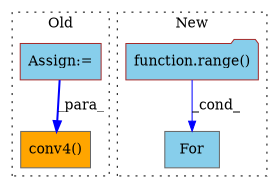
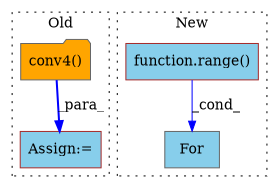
(192, 62) -> (192, 62)
(58, 101) -> (58, 101)
(56, 150) -> (56, 62)
